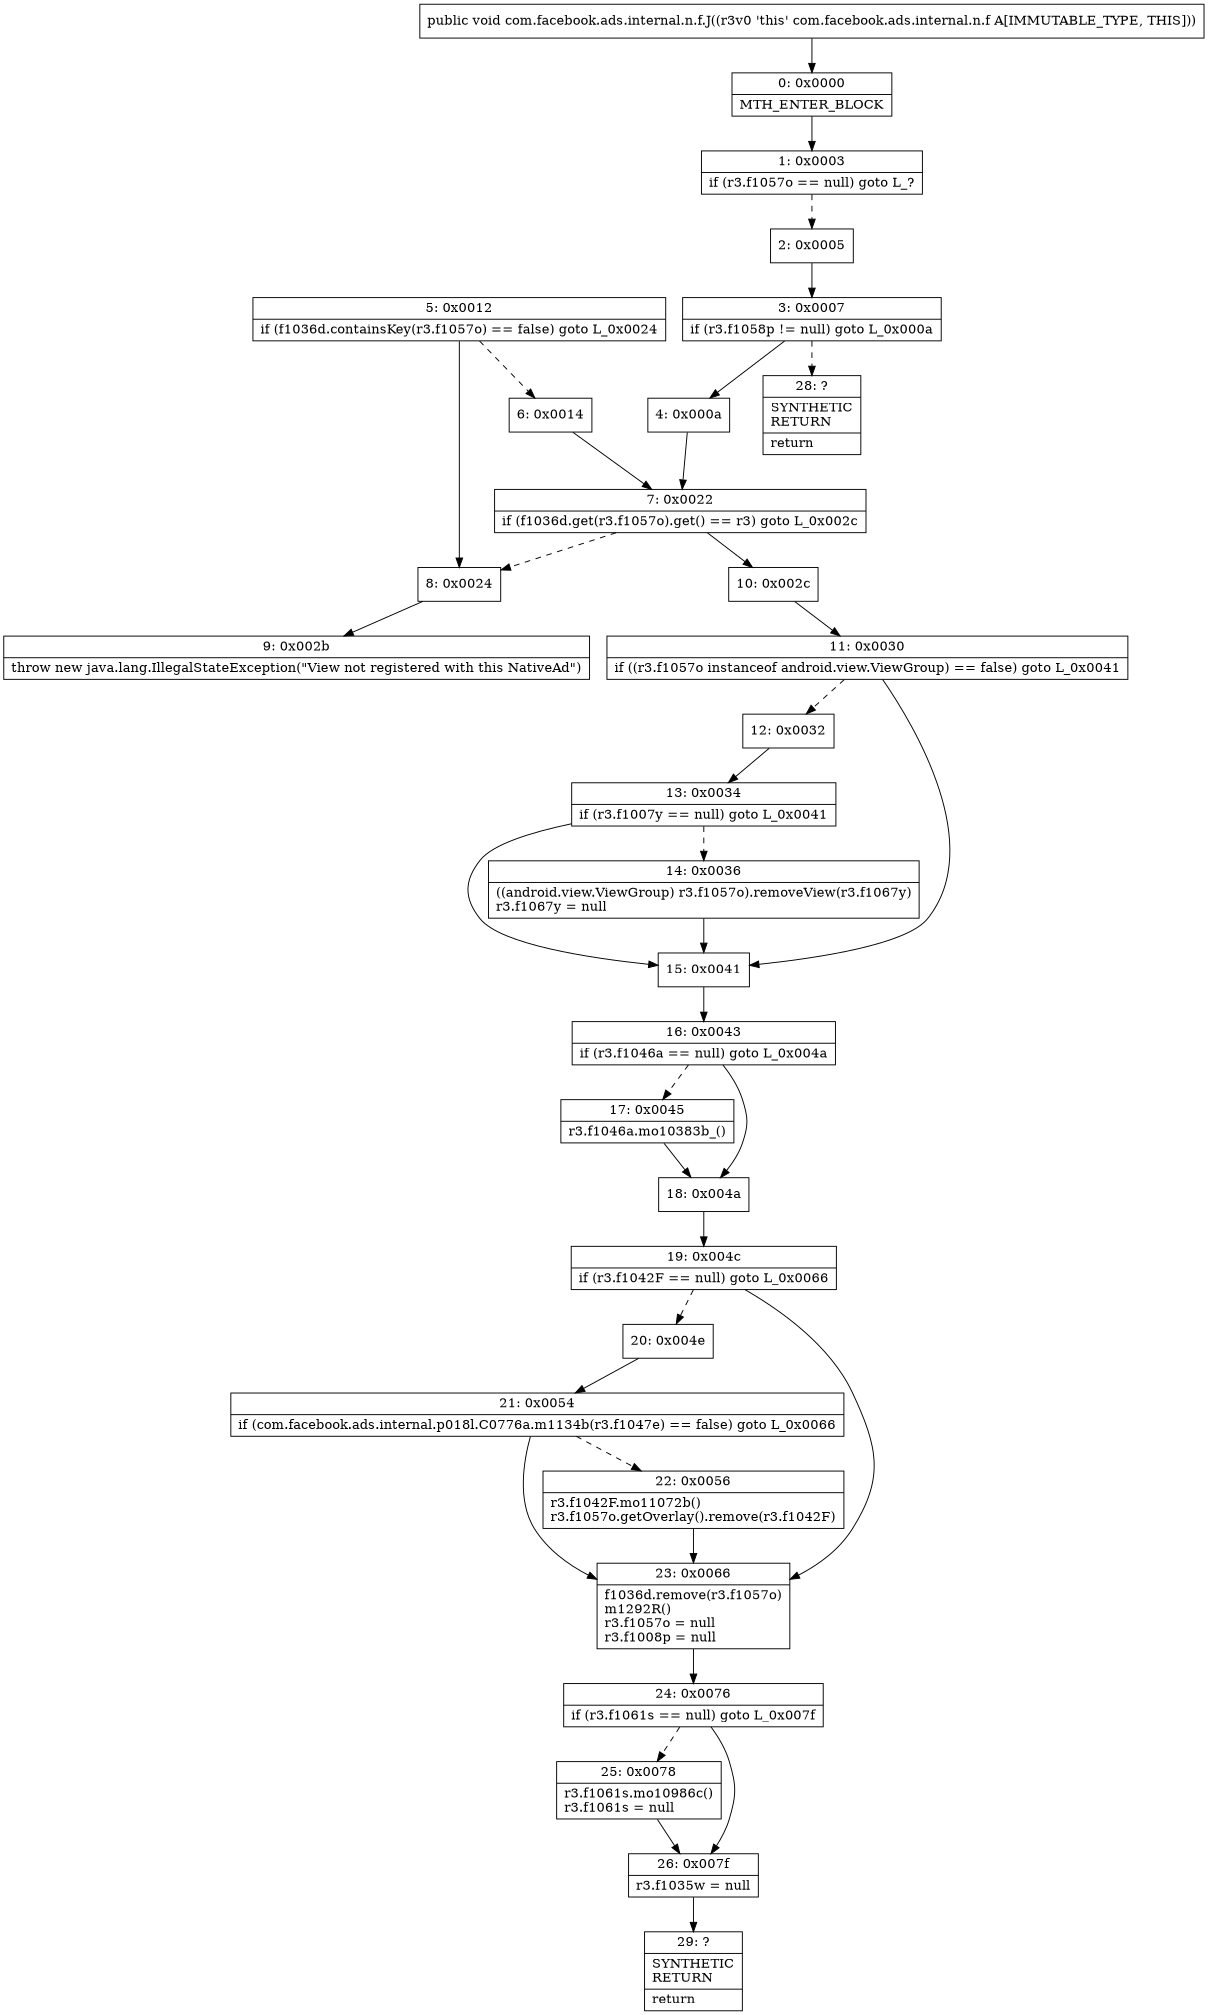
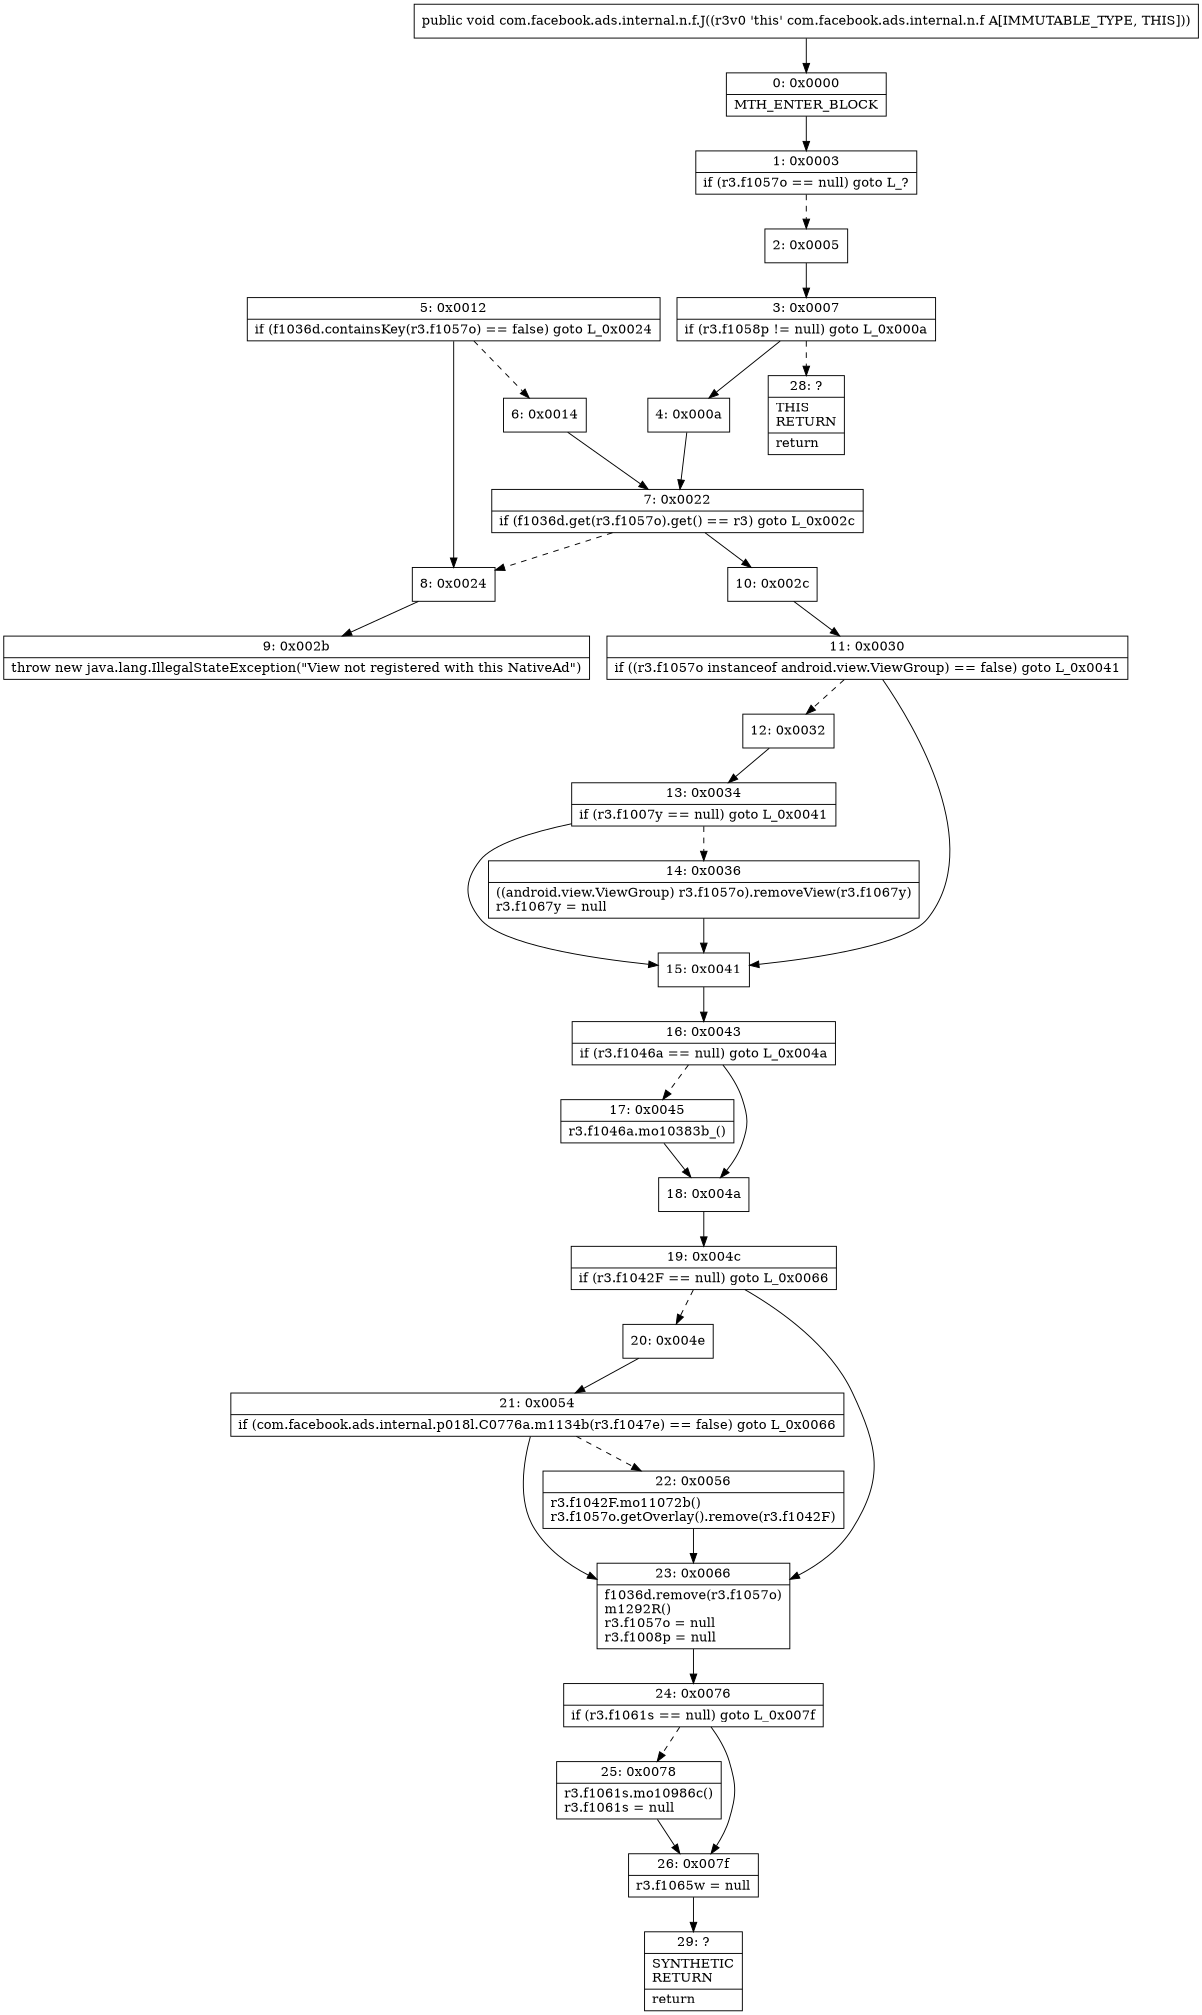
(812, 408) -> (793, 408)
(693, 1886) -> (693, 1886)
